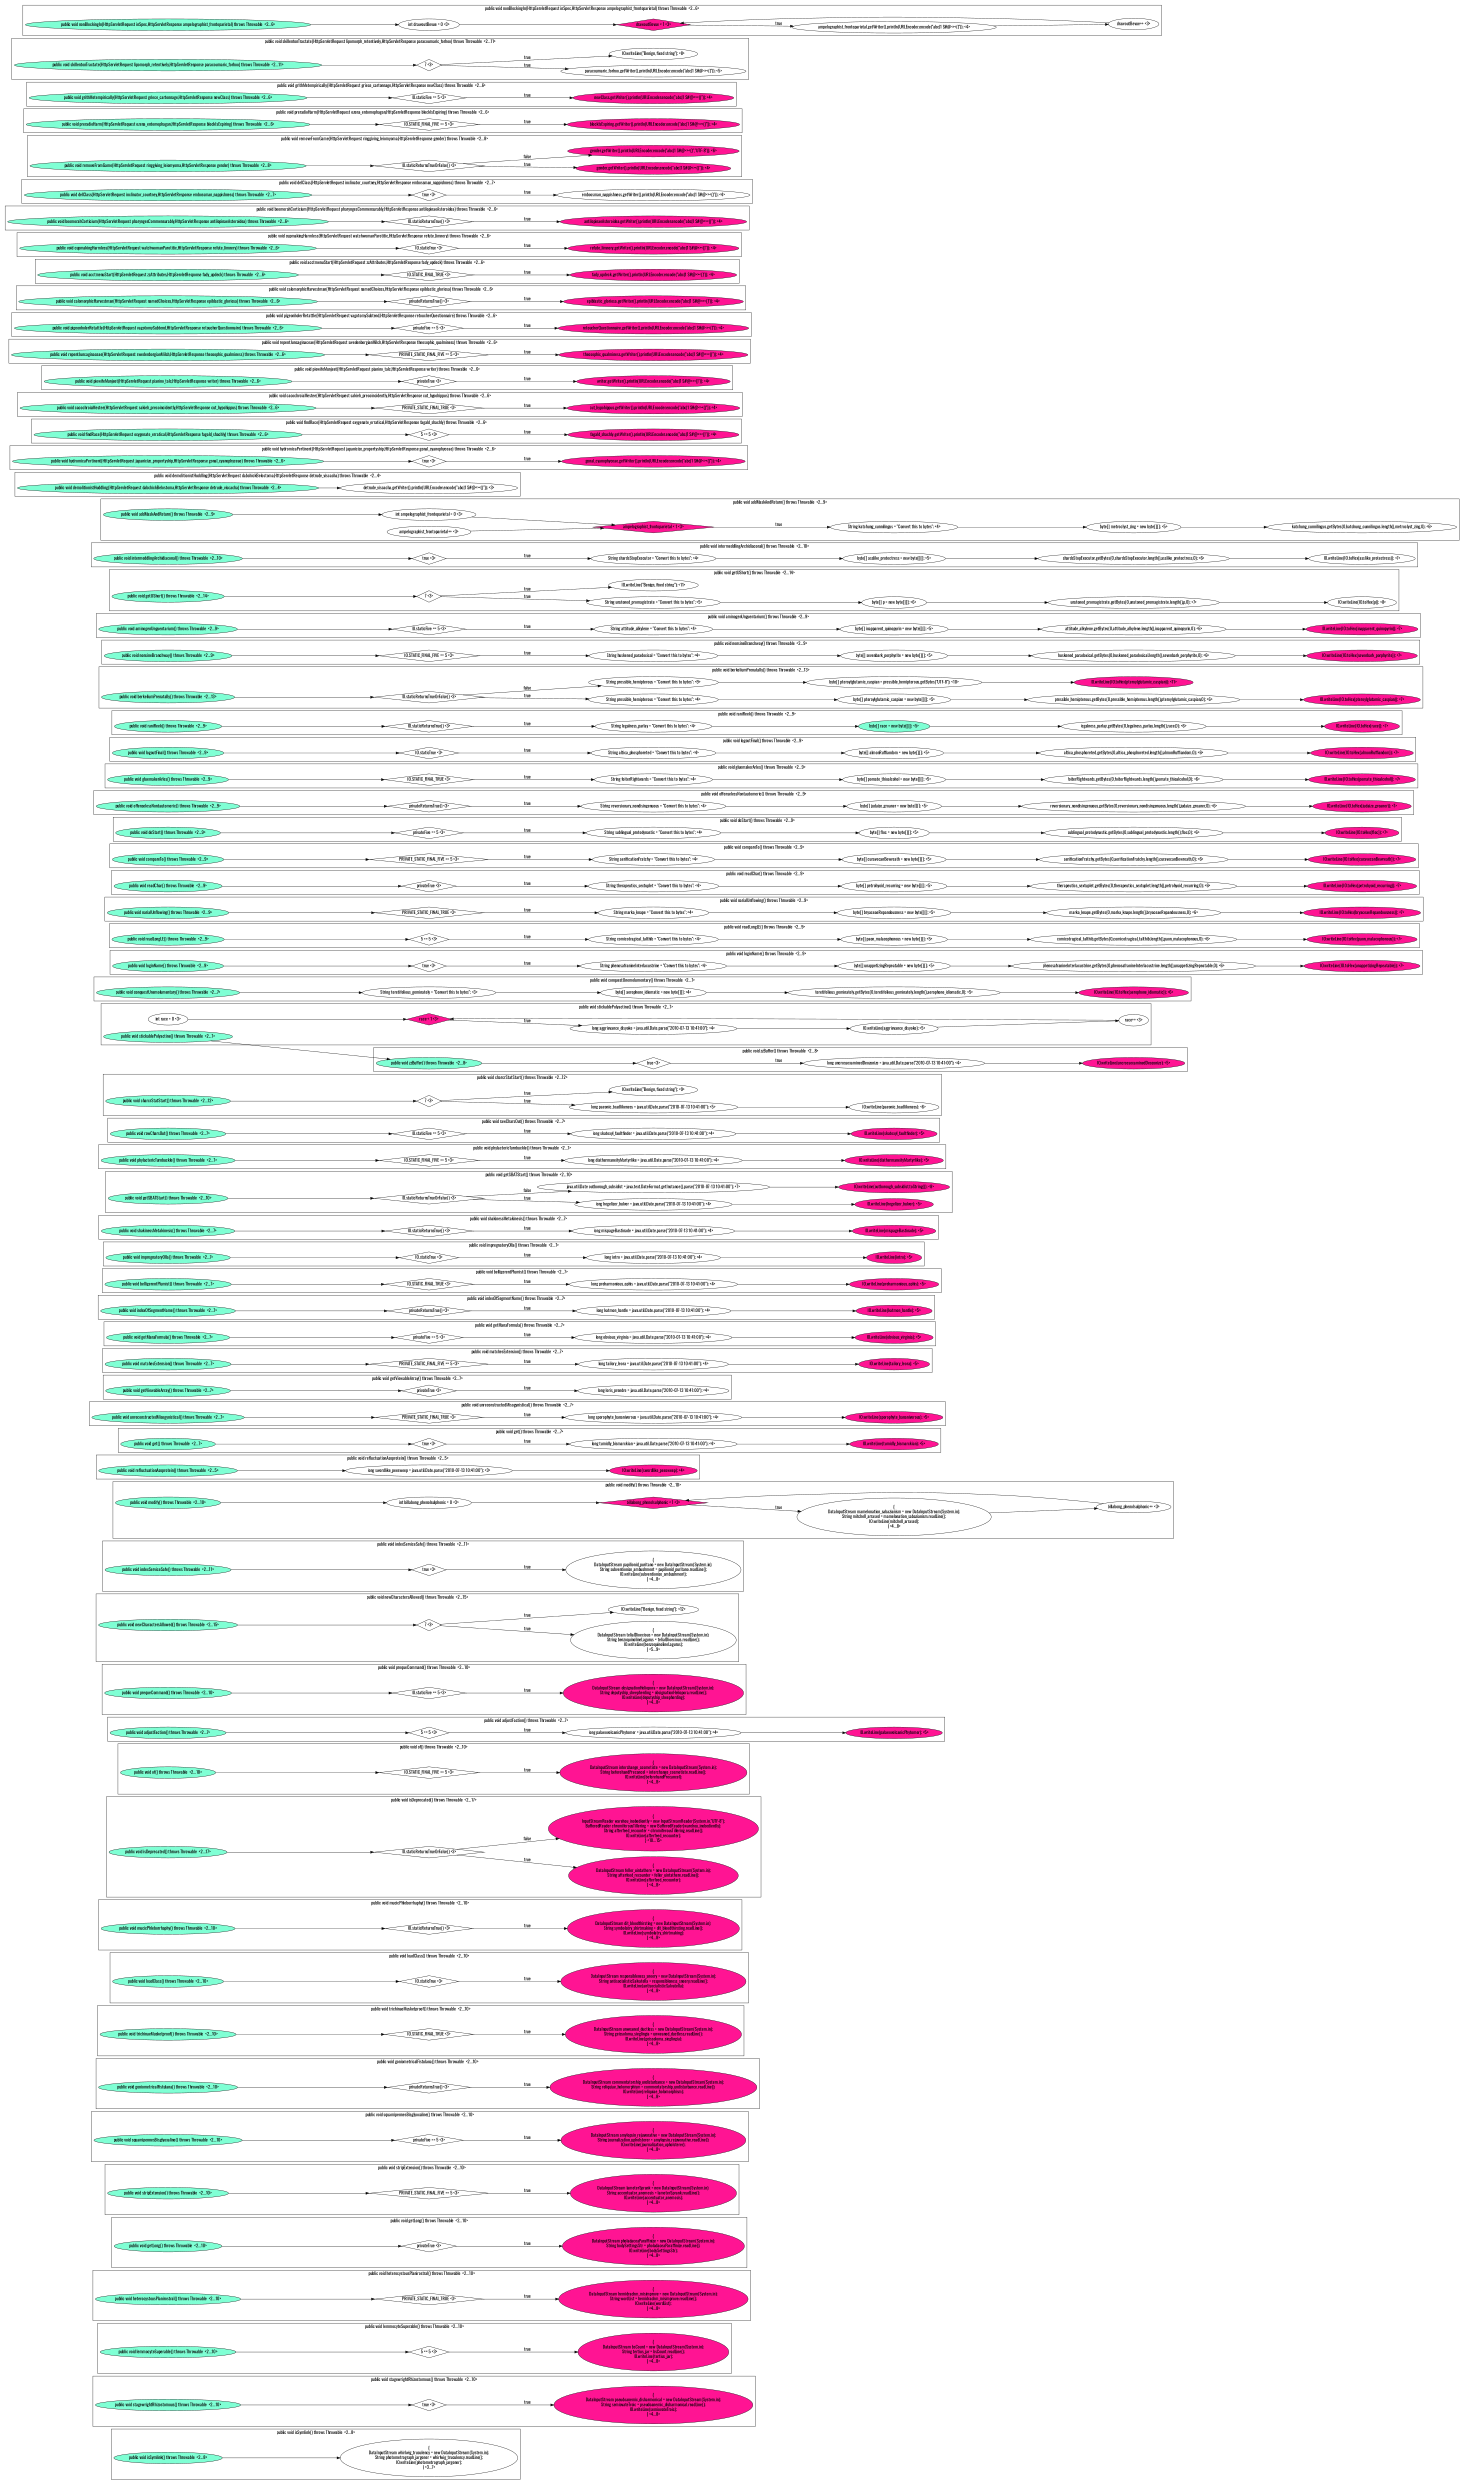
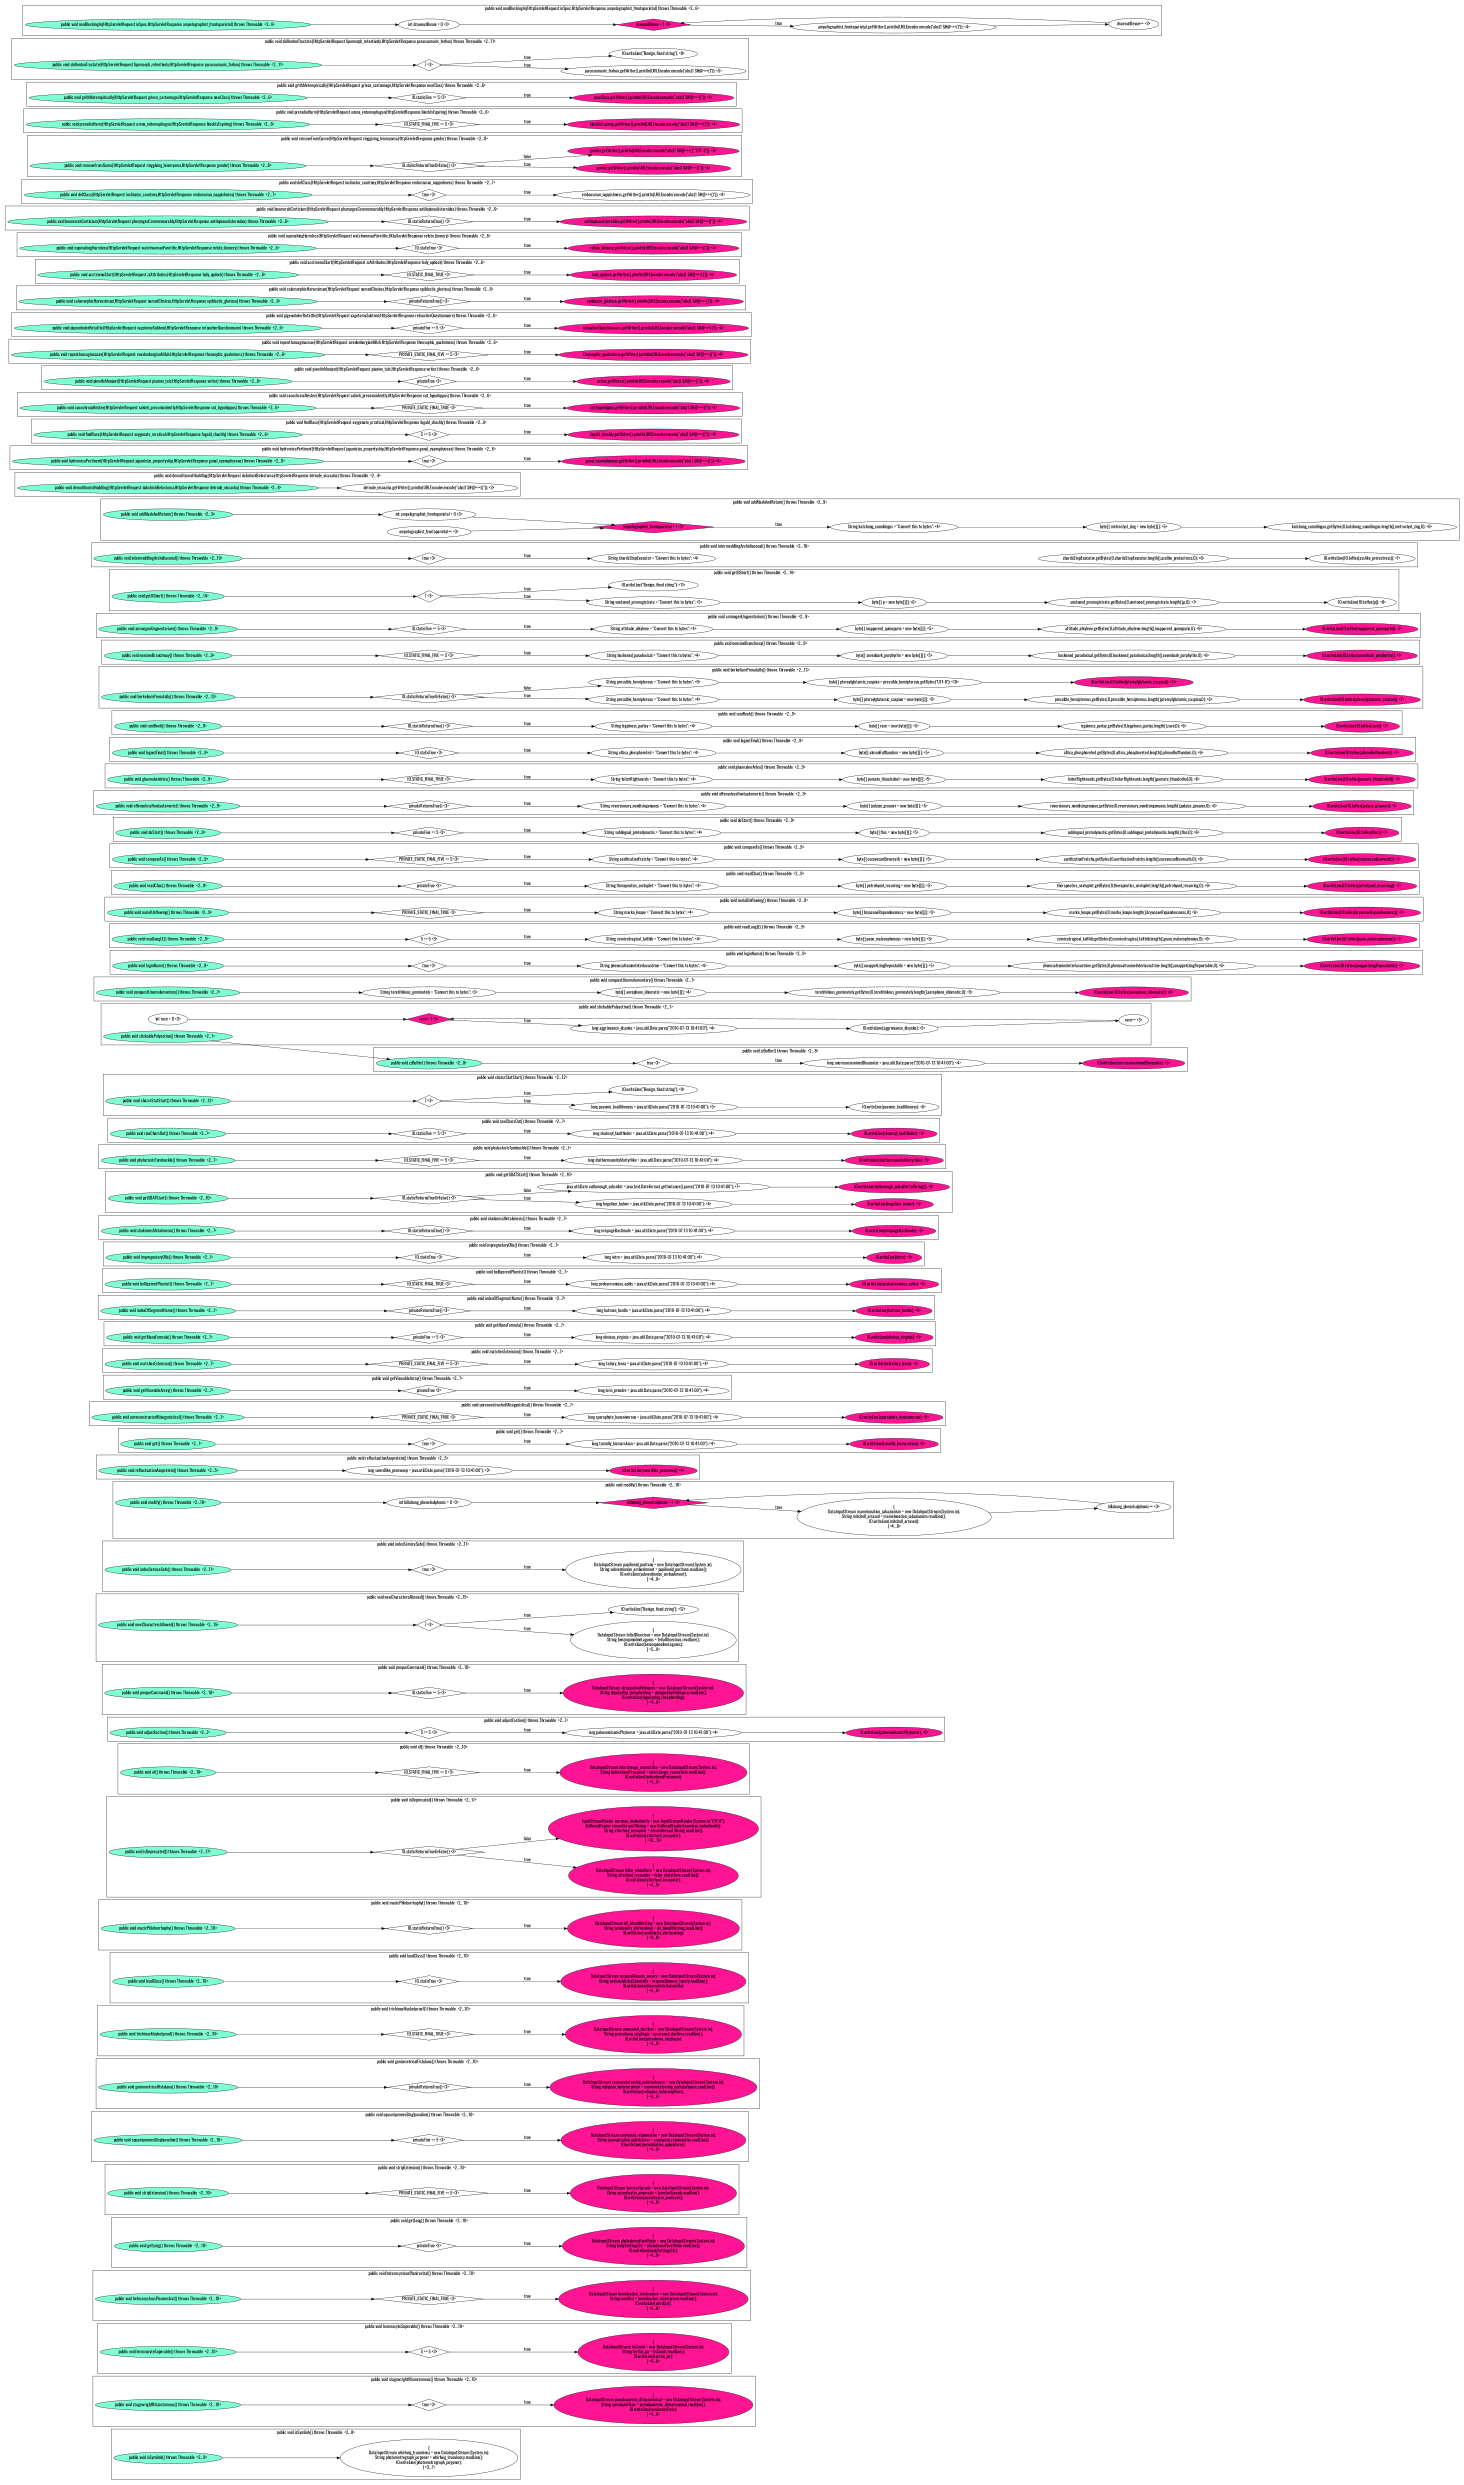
(894, 559) -> none
(894, 726) -> (894, 726)
